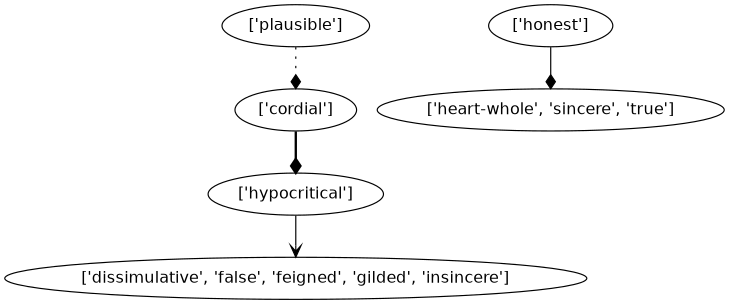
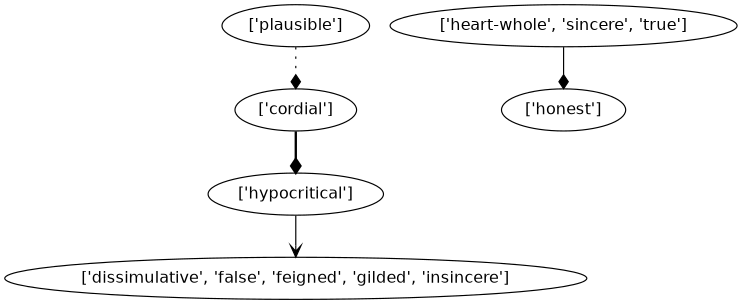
(551, 61) -> (564, 61)
